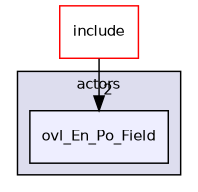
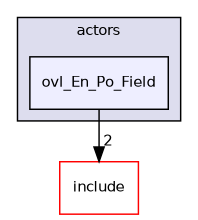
(99, 80) -> (99, 130)
